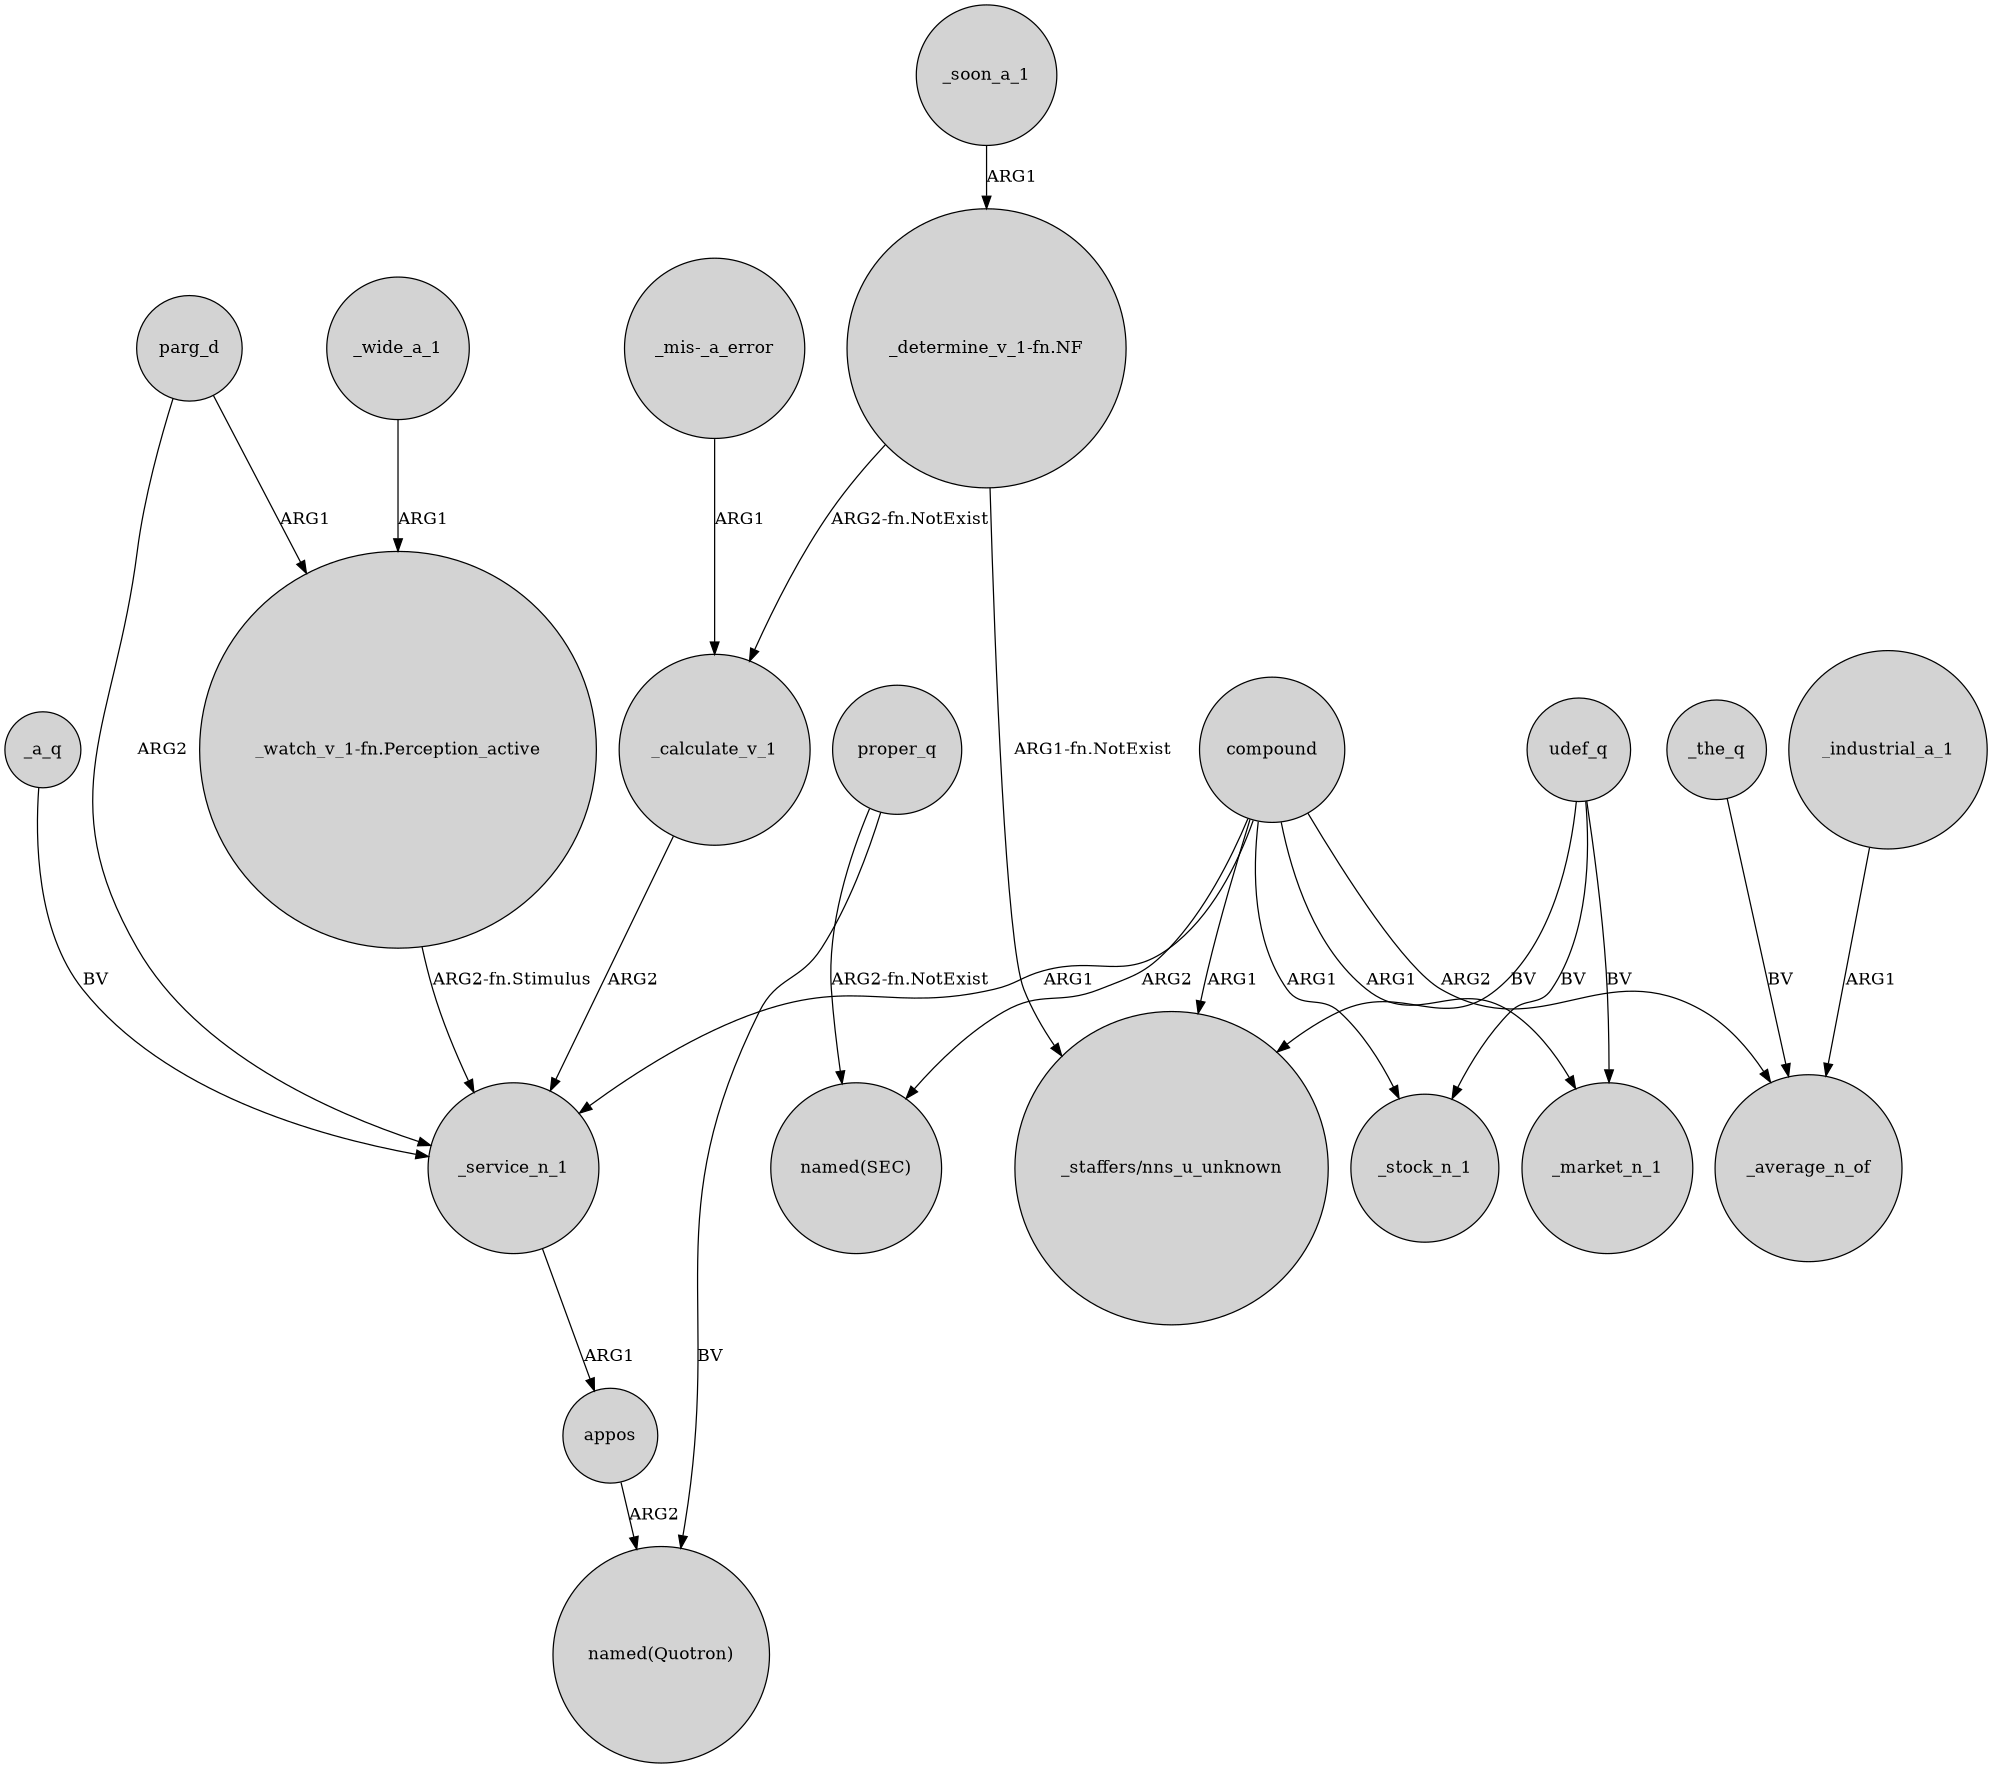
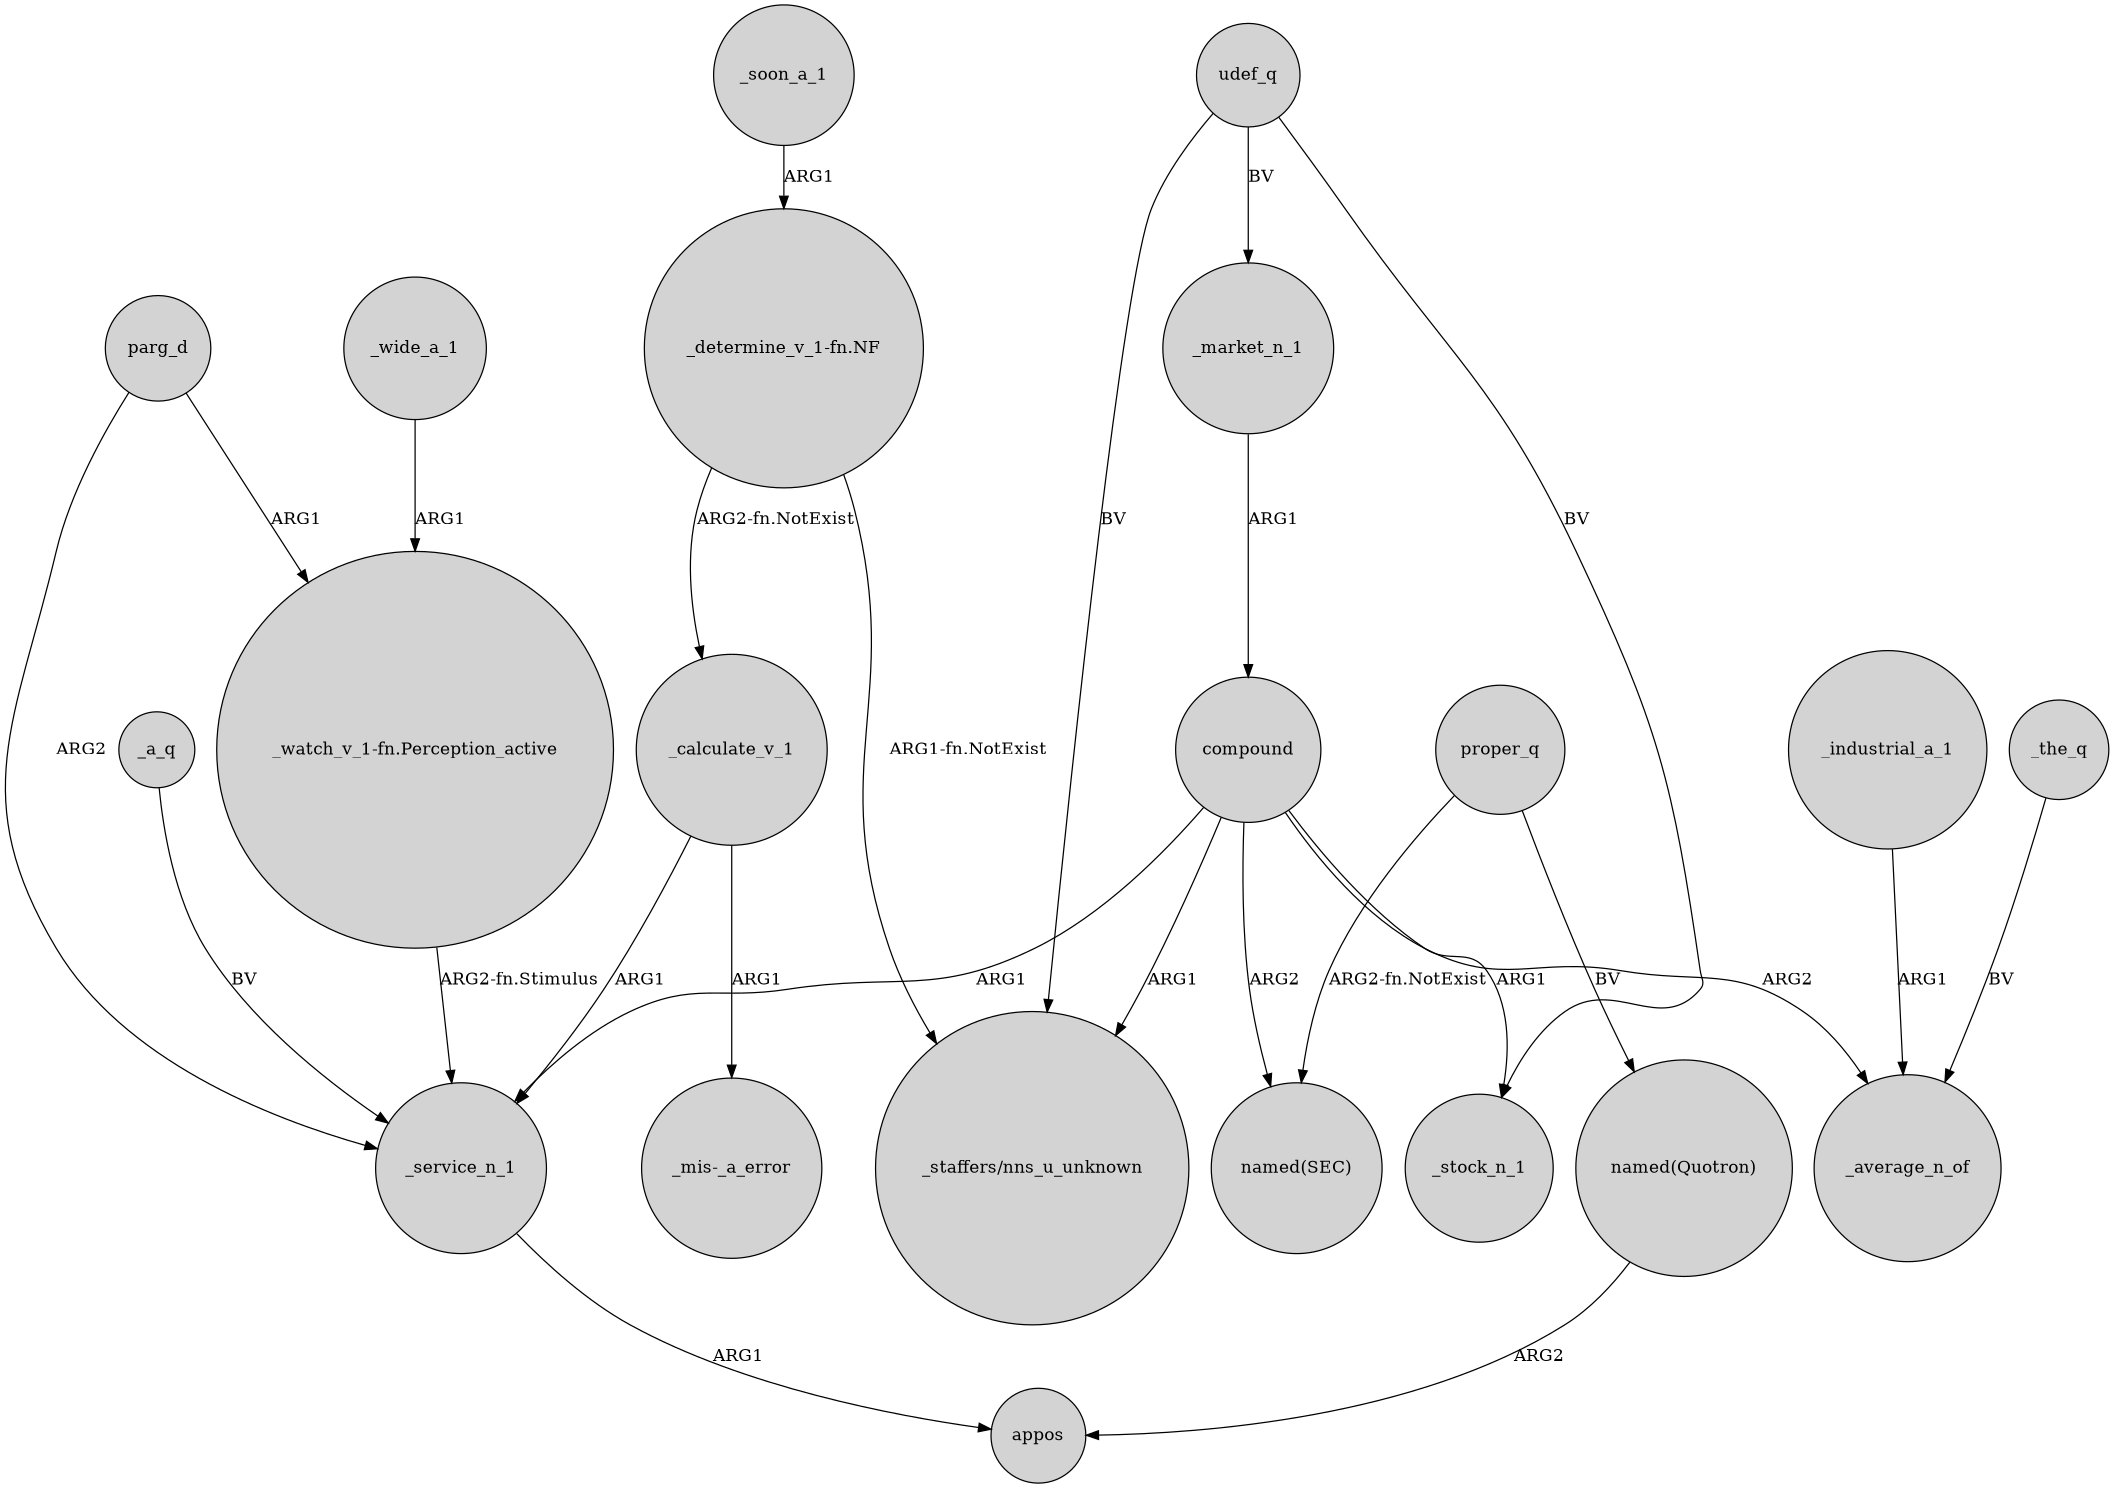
(715, 541) -> (732, 955)
(633, 980) -> (640, 980)
(1369, 991) -> (1248, 549)
(627, 1510) -> (1383, 1399)
